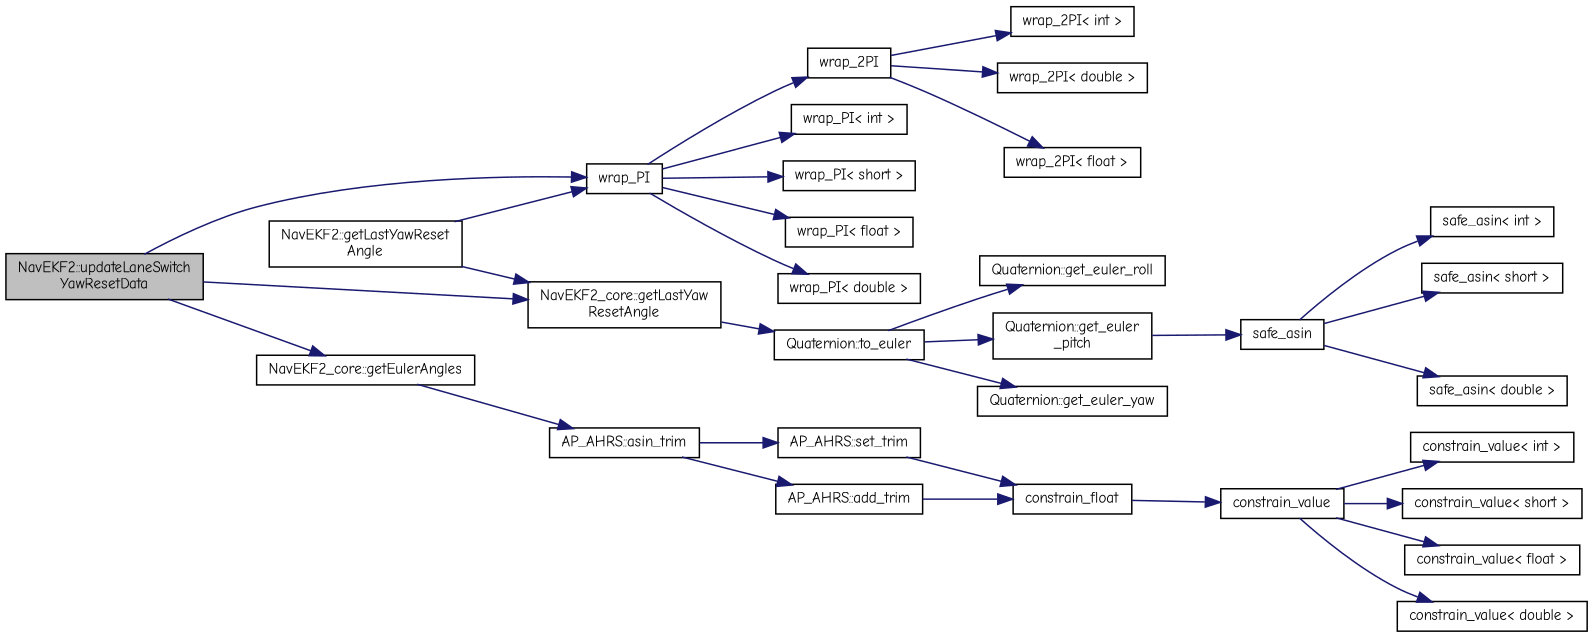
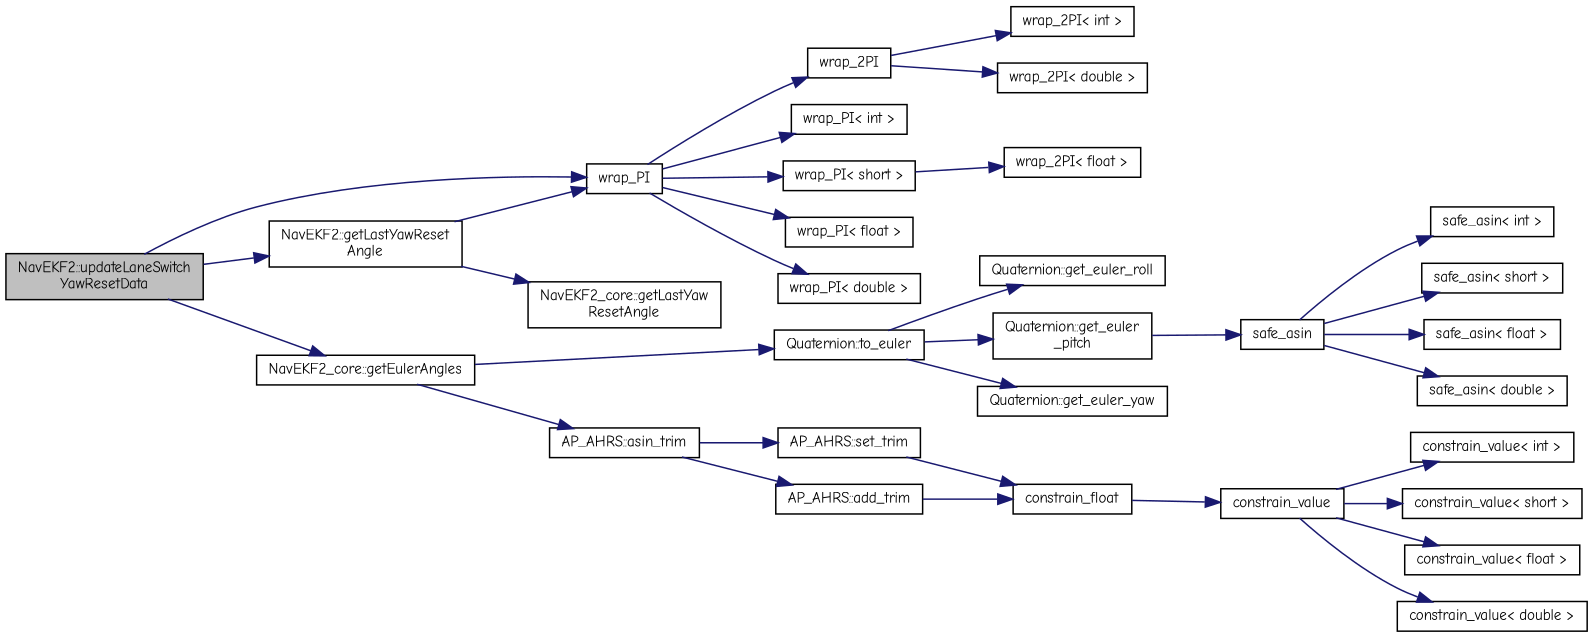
(960, 108) -> (952, 170)
(358, 290) -> (229, 261)
(740, 325) -> (617, 357)
none -> (1492, 334)
